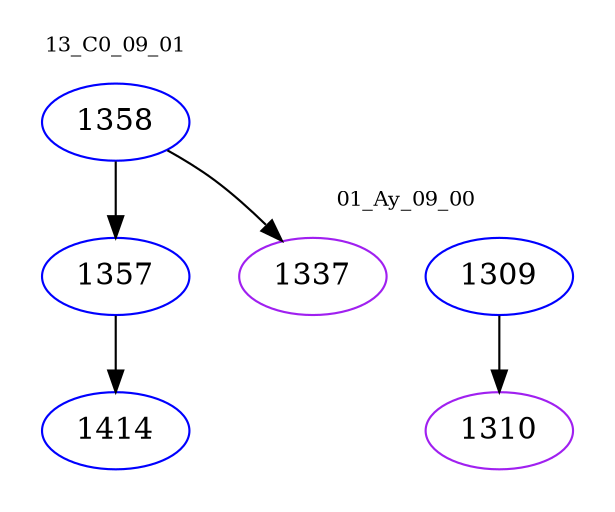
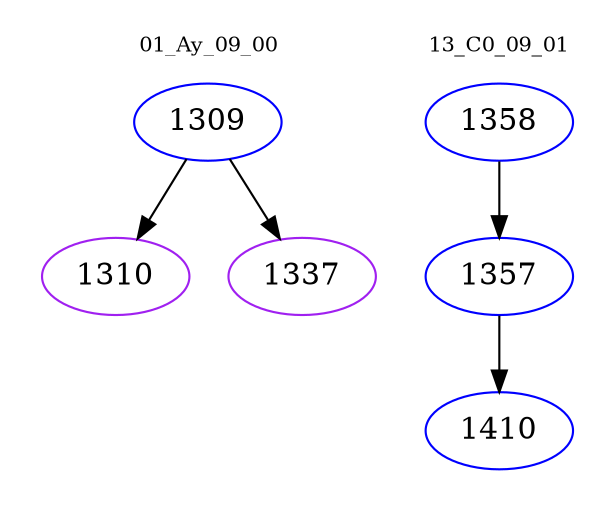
(236, 198) -> (249, 190)
(116, 431) -> (499, 431)
